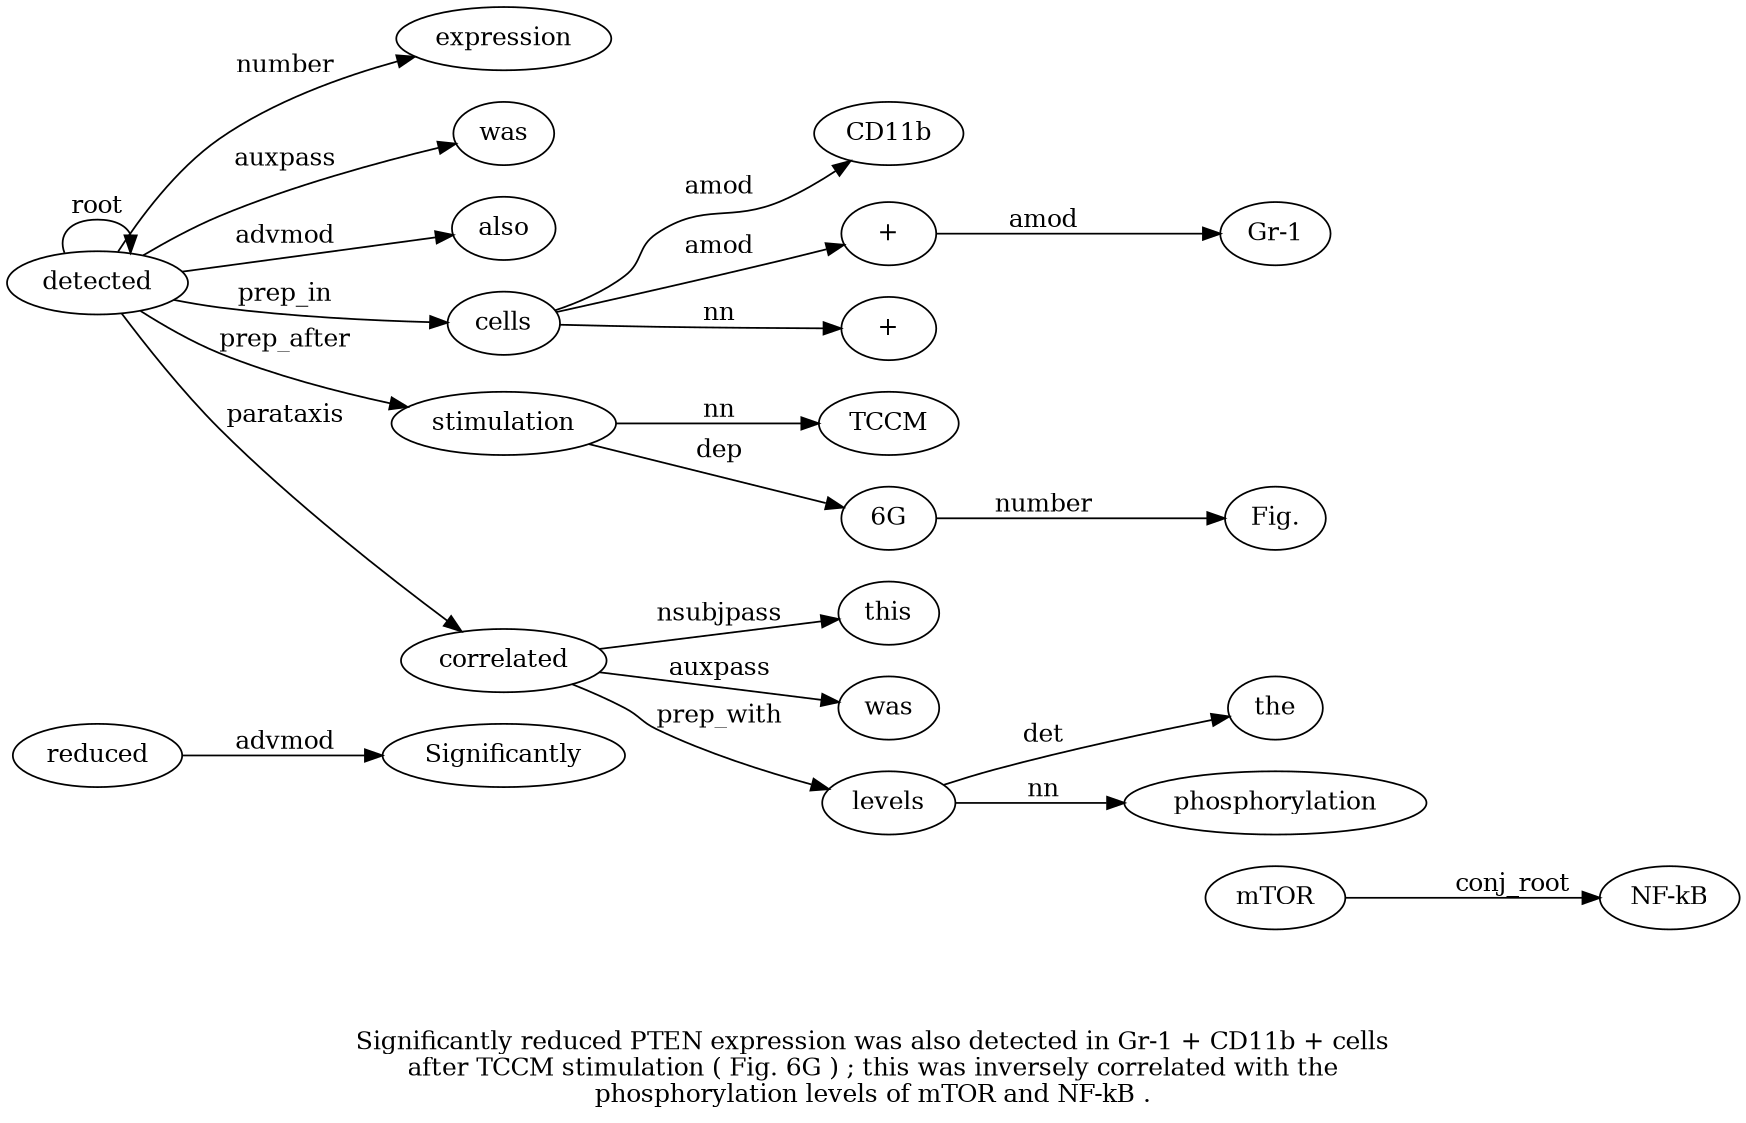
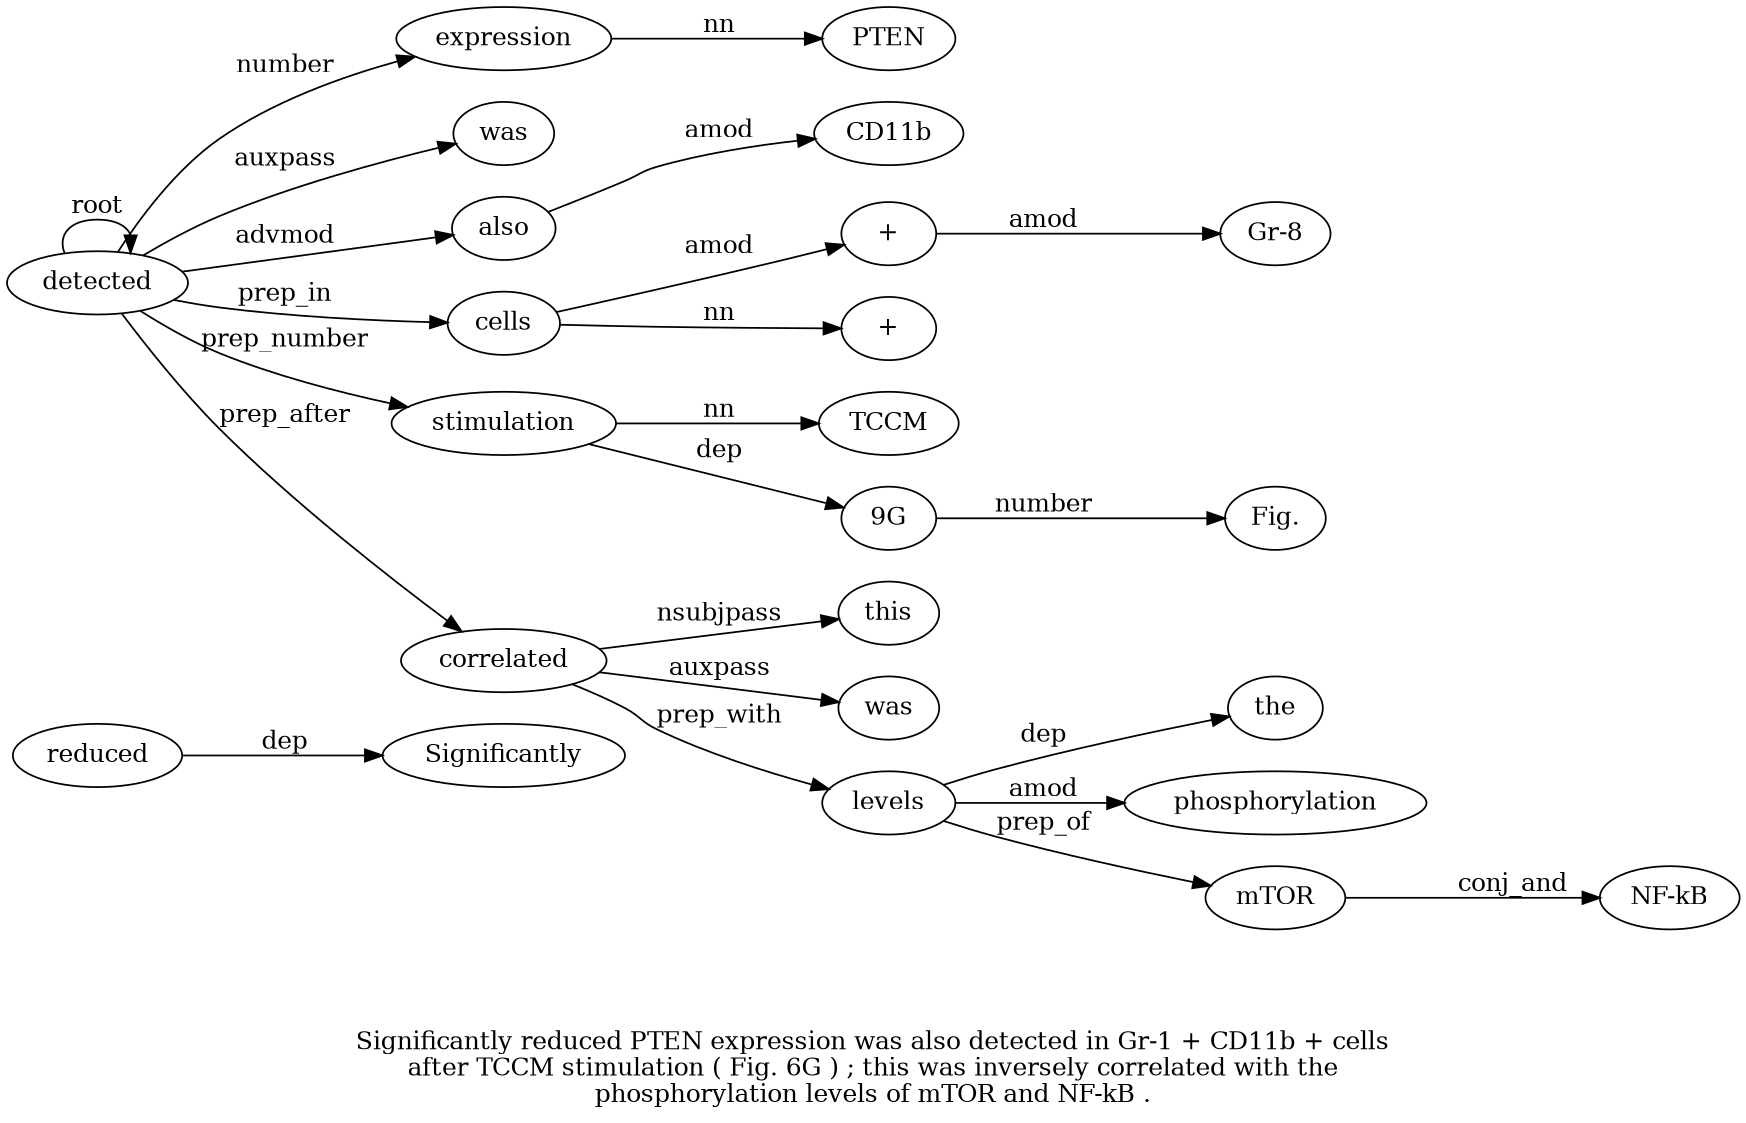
none -> (889, 39)
(684, 220) -> (669, 163)
(1275, 234) -> (1275, 234)
(285, 340) -> (285, 340)
(285, 416) -> (285, 416)
(889, 518) -> (889, 518)
(1044, 735) -> (1044, 735)
(285, 742) -> (285, 742)
(1044, 790) -> (1044, 790)
none -> (1068, 855)
(1513, 885) -> (1513, 885)
